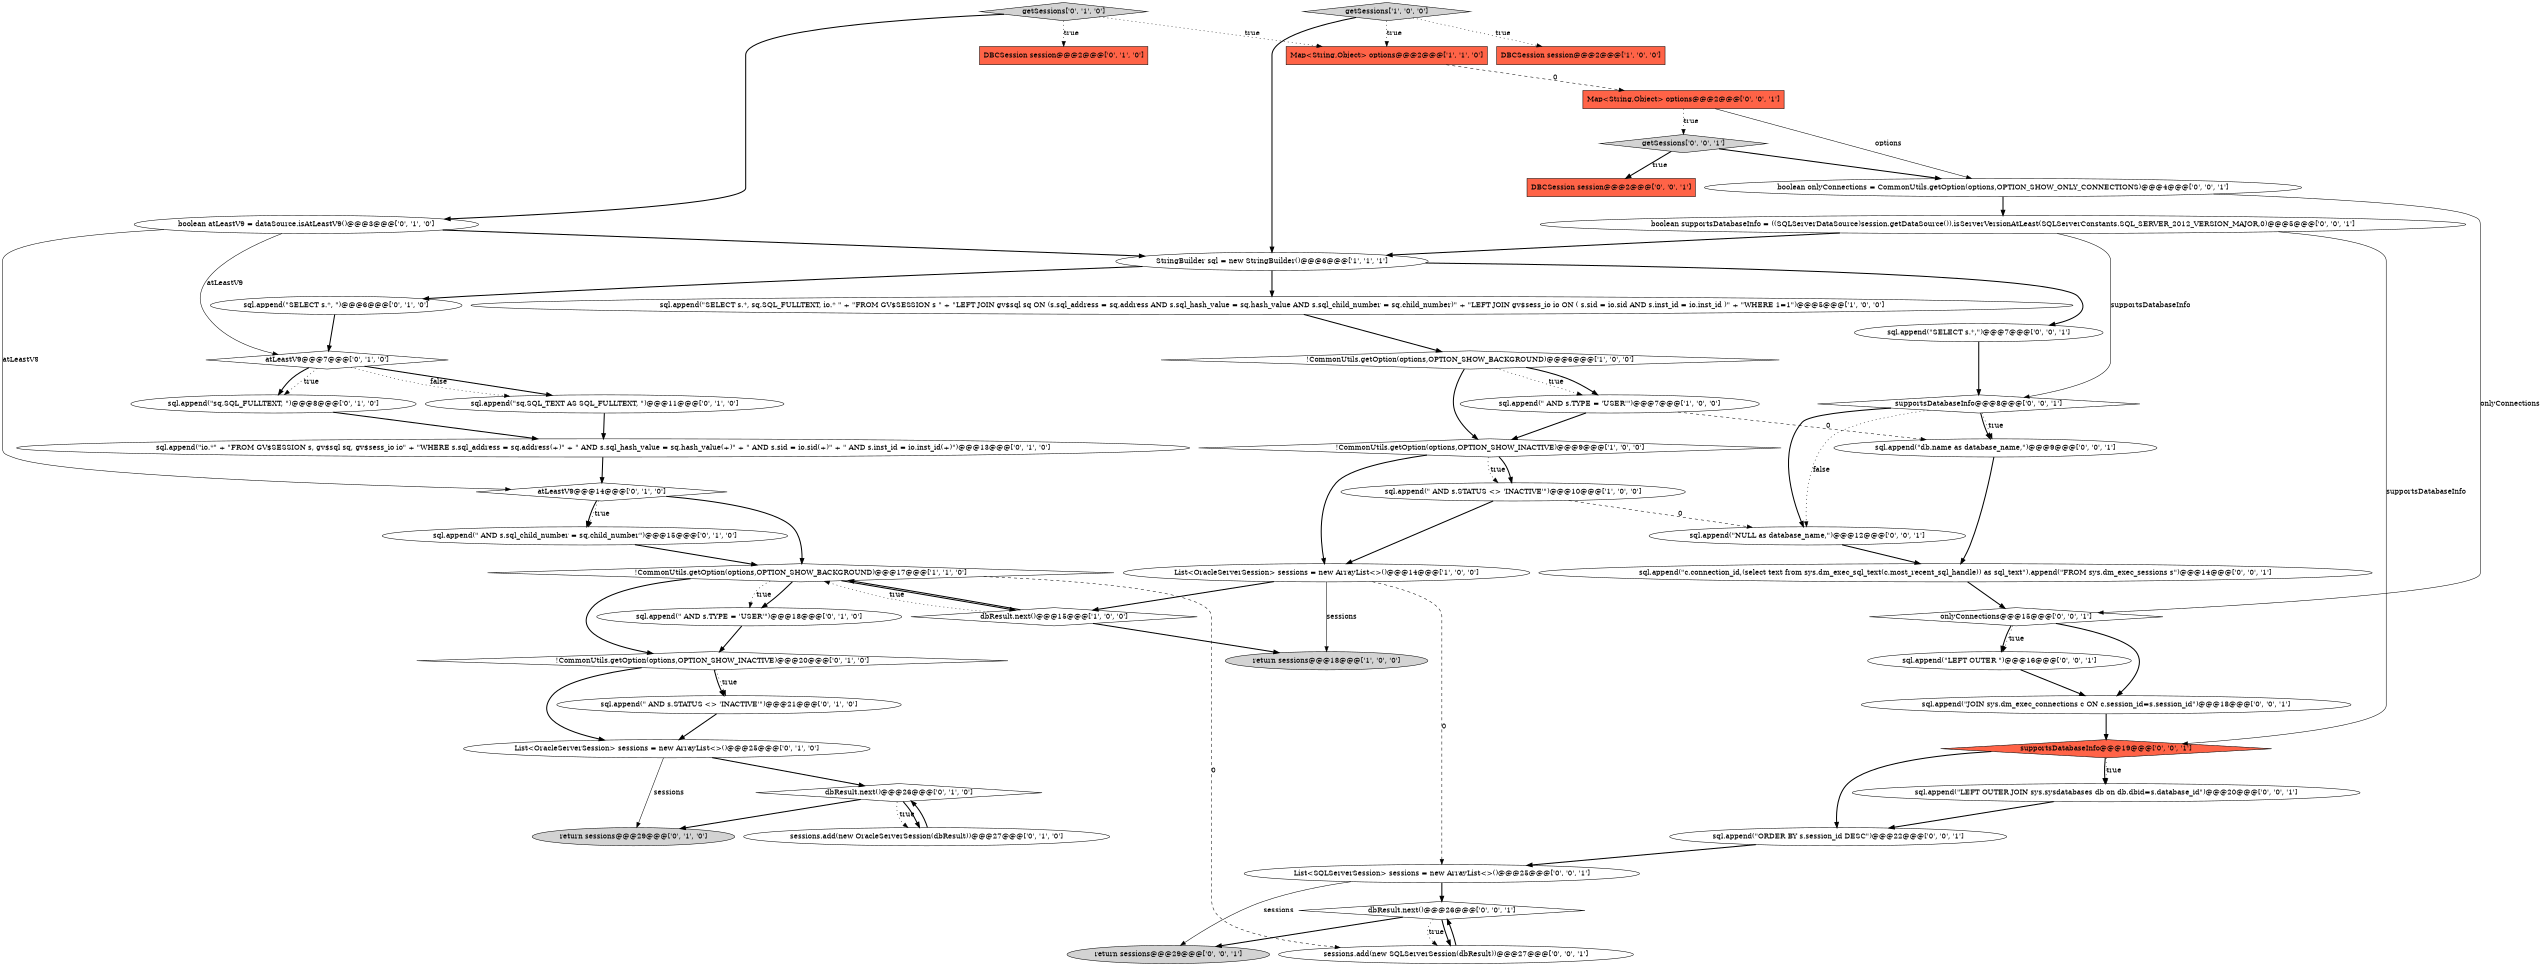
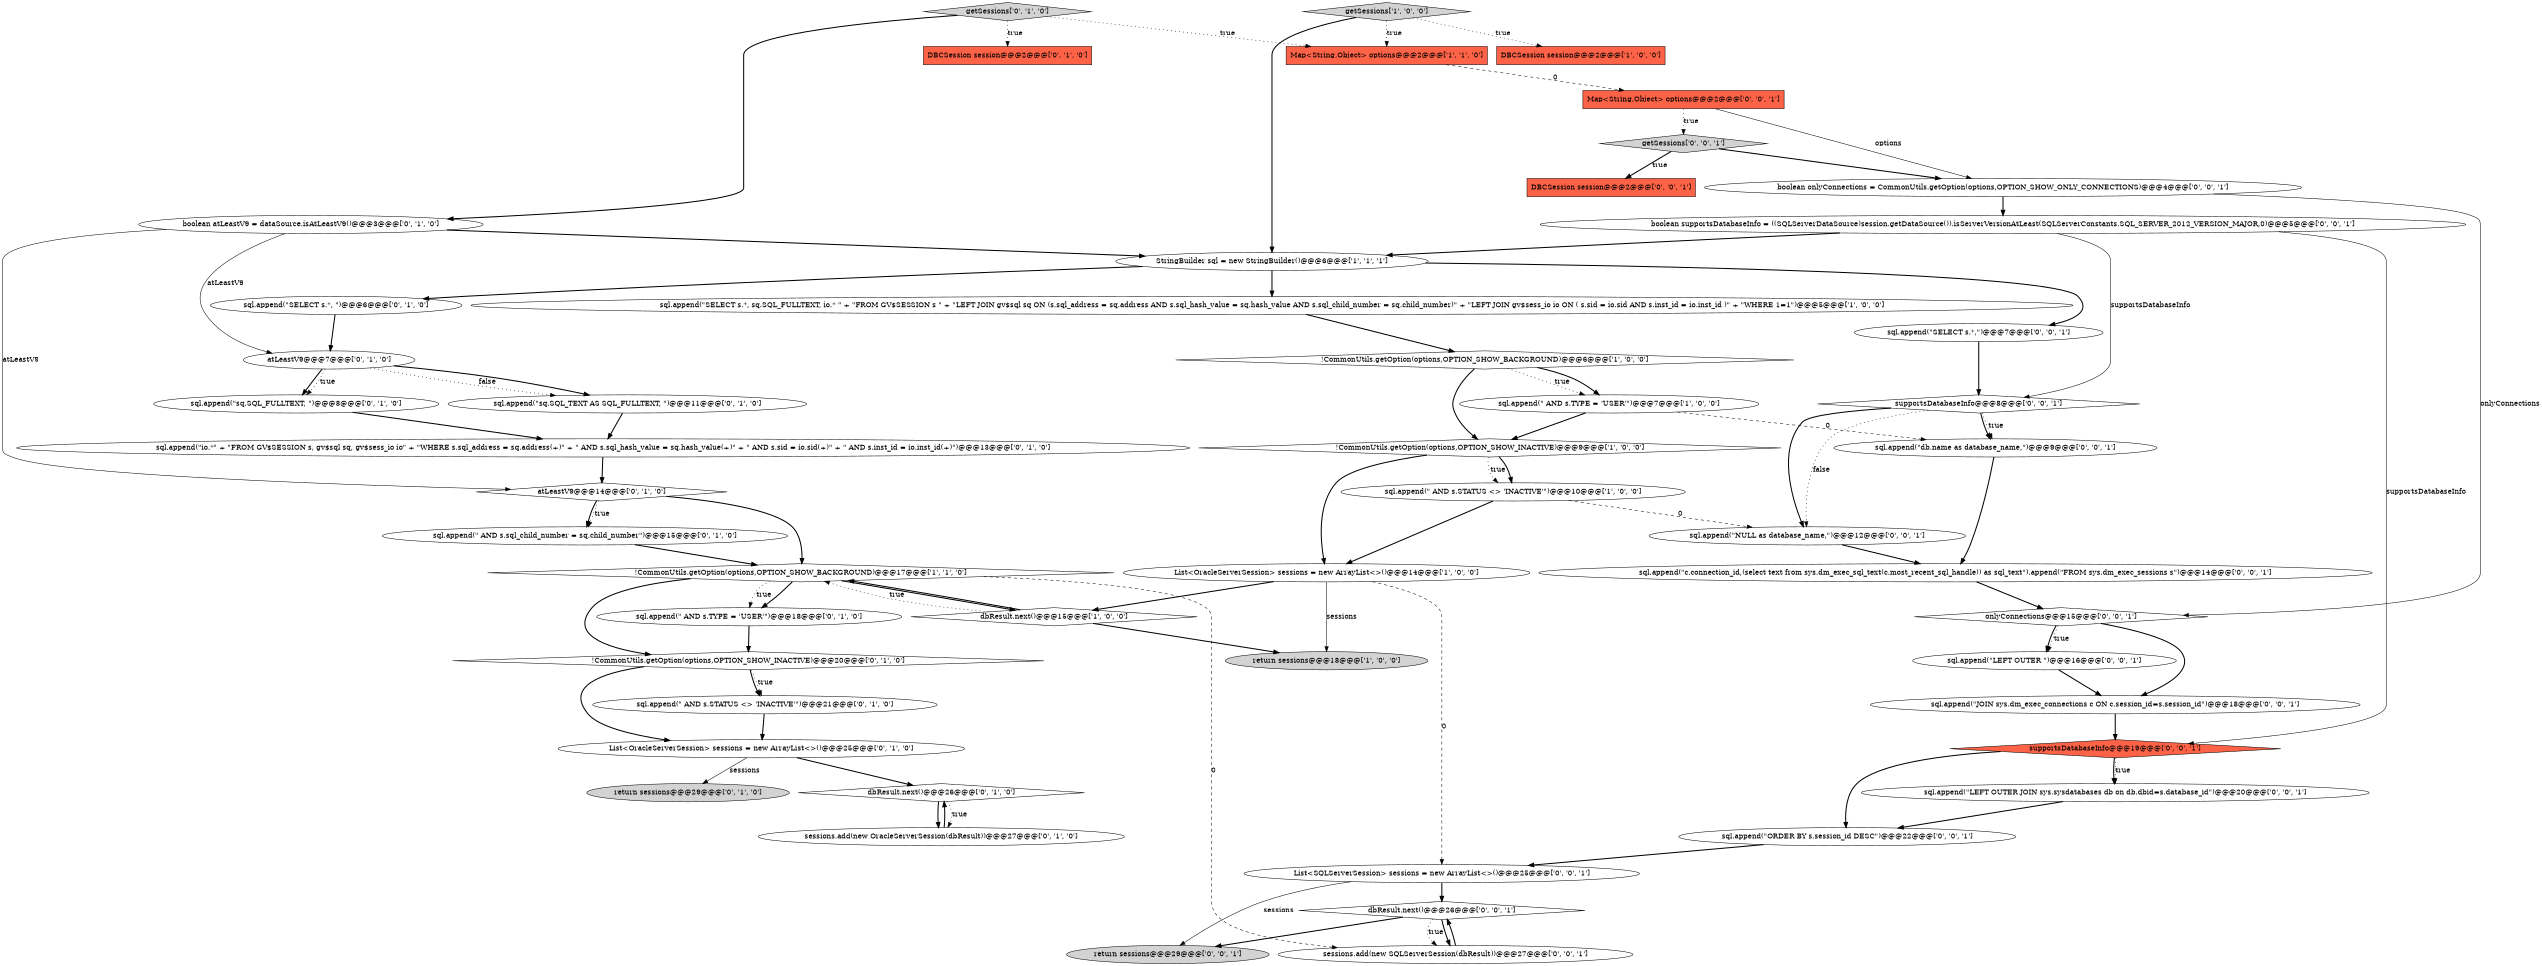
(327, 360) -> (329, 360)
(773, 814) -> none
